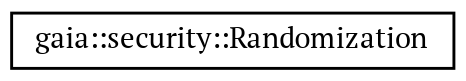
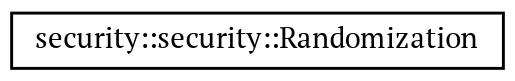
(233, 41) -> (258, 41)
